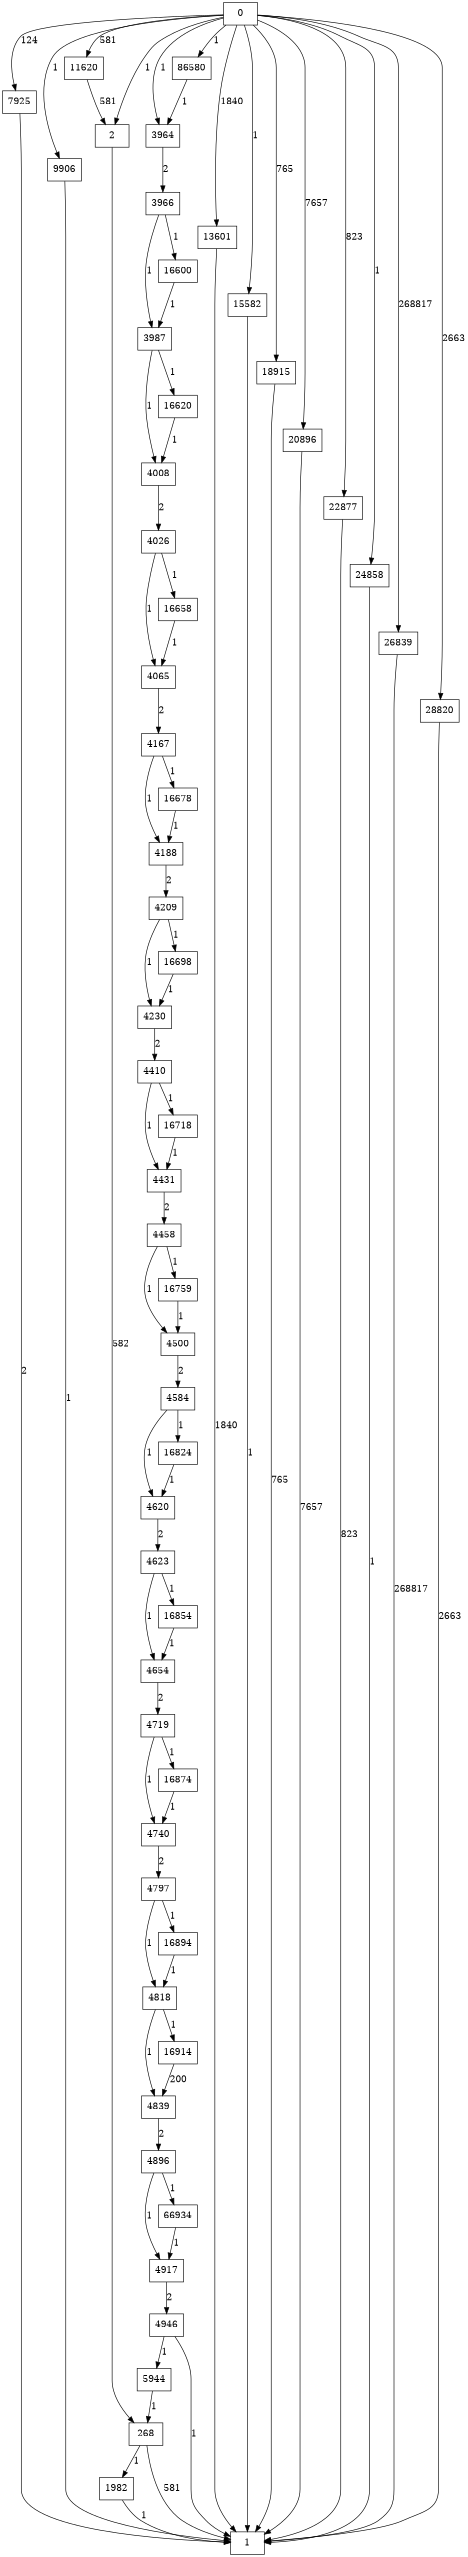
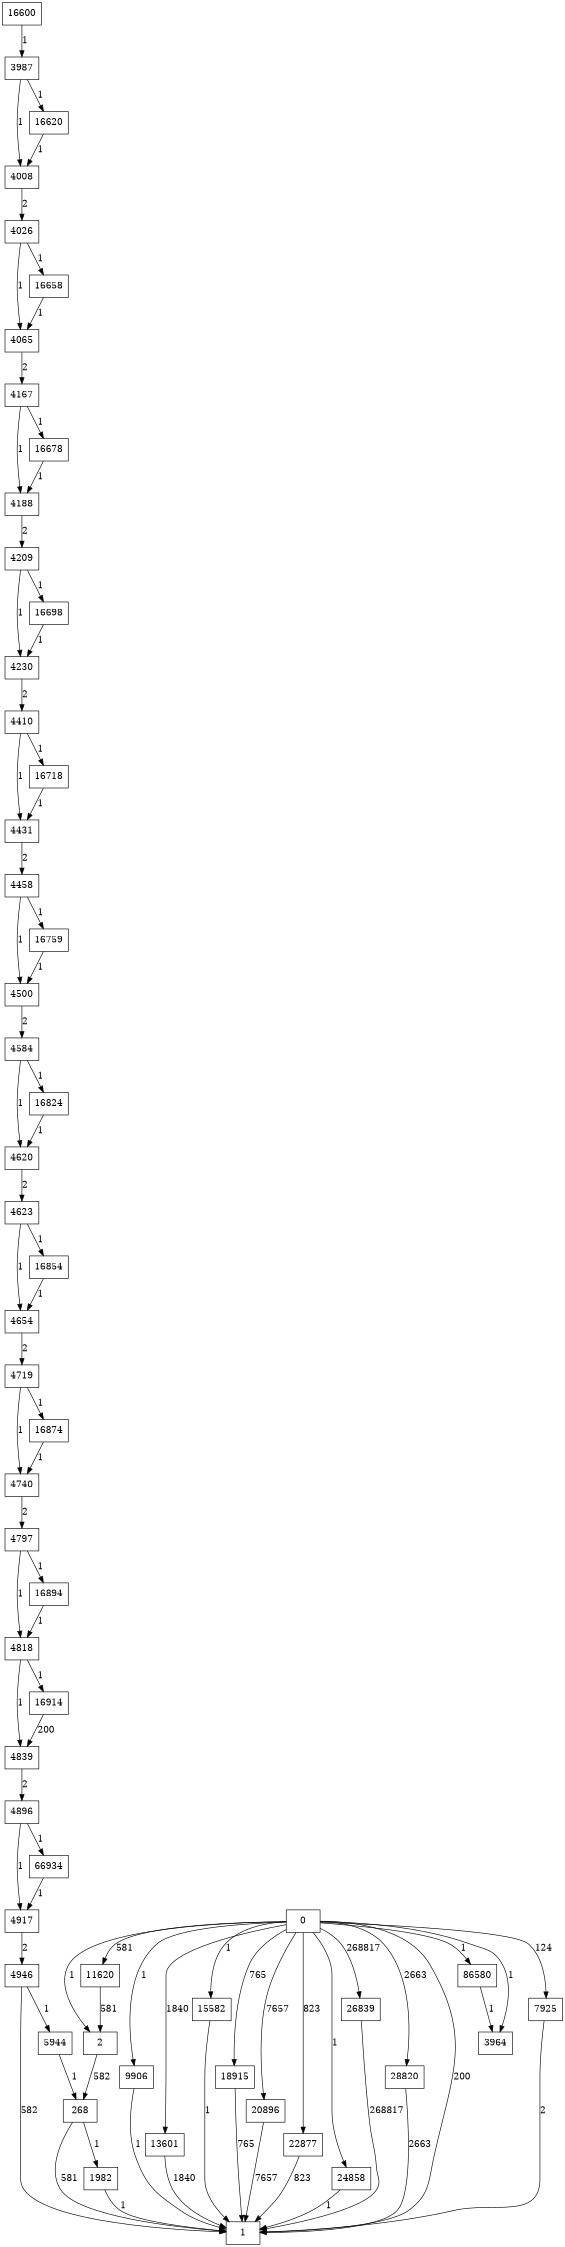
(163, 204) -> none
none -> (447, 2100)
(194, 2434) -> (29, 2111)
